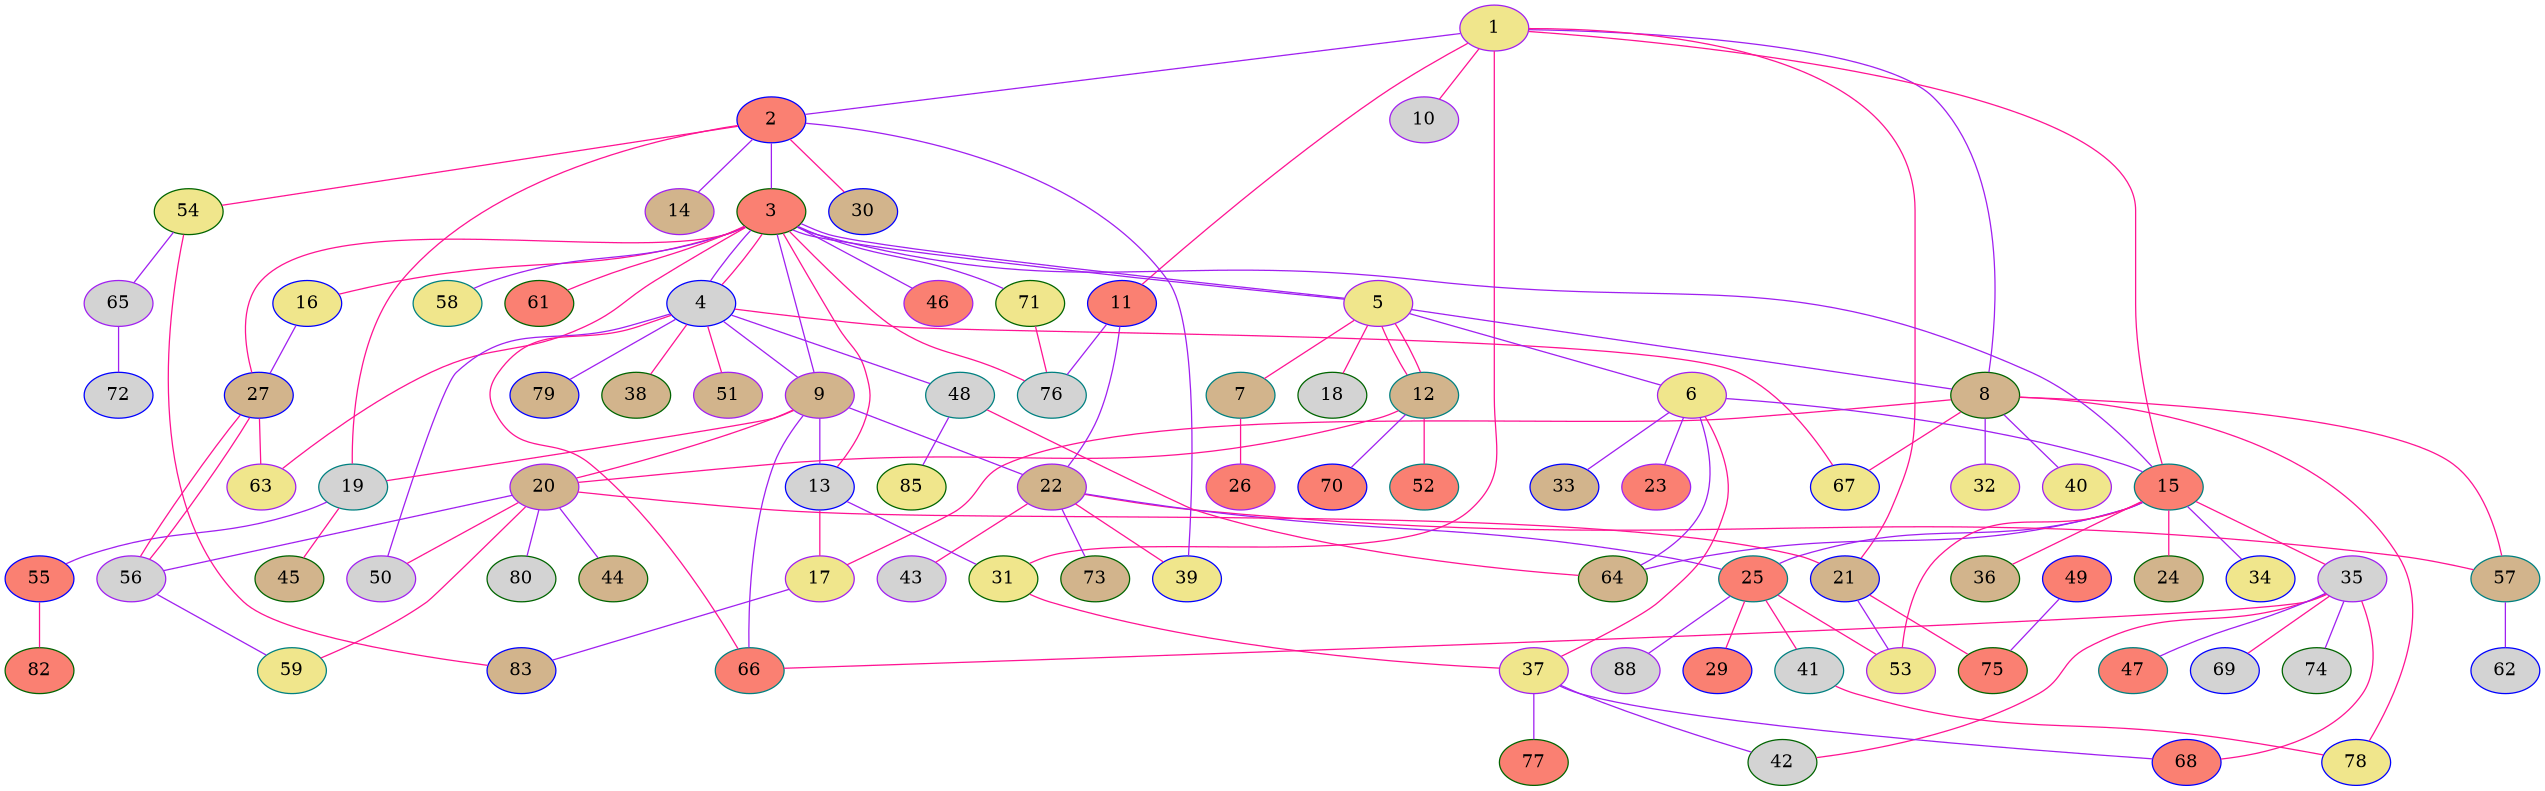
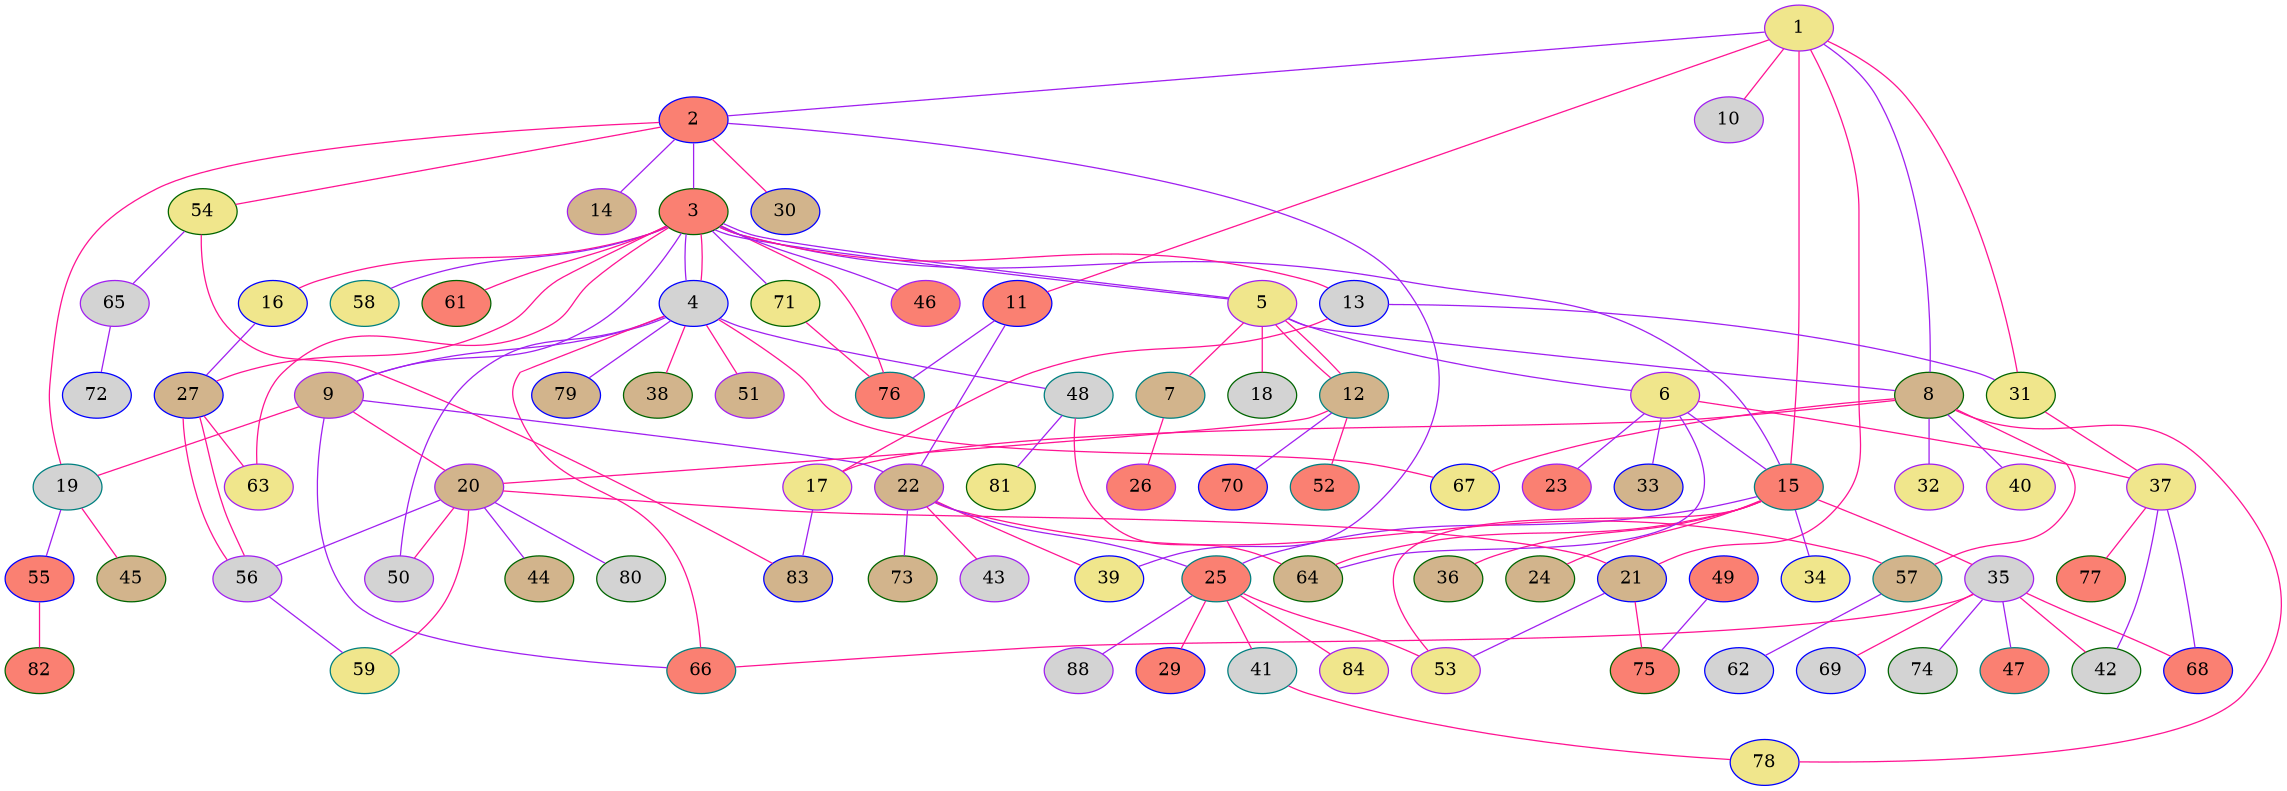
(1052, 395) -> (890, 395)
(820, 441) -> none
(912, 487) -> (1001, 487)
(1806, 544) -> (1548, 533)
none -> (1354, 671)
(1534, 717) -> (2126, 533)
